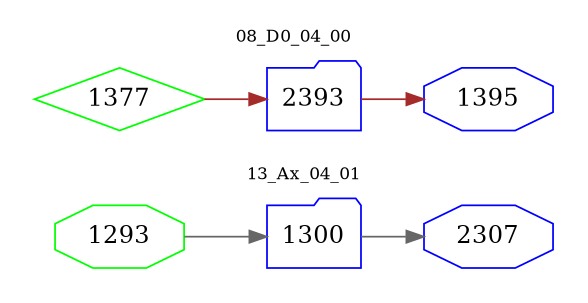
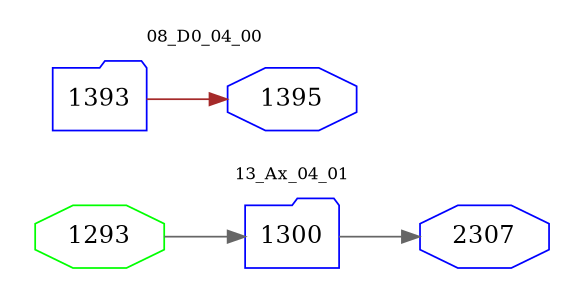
(120, 99) -> none
(314, 99) -> (100, 99)
